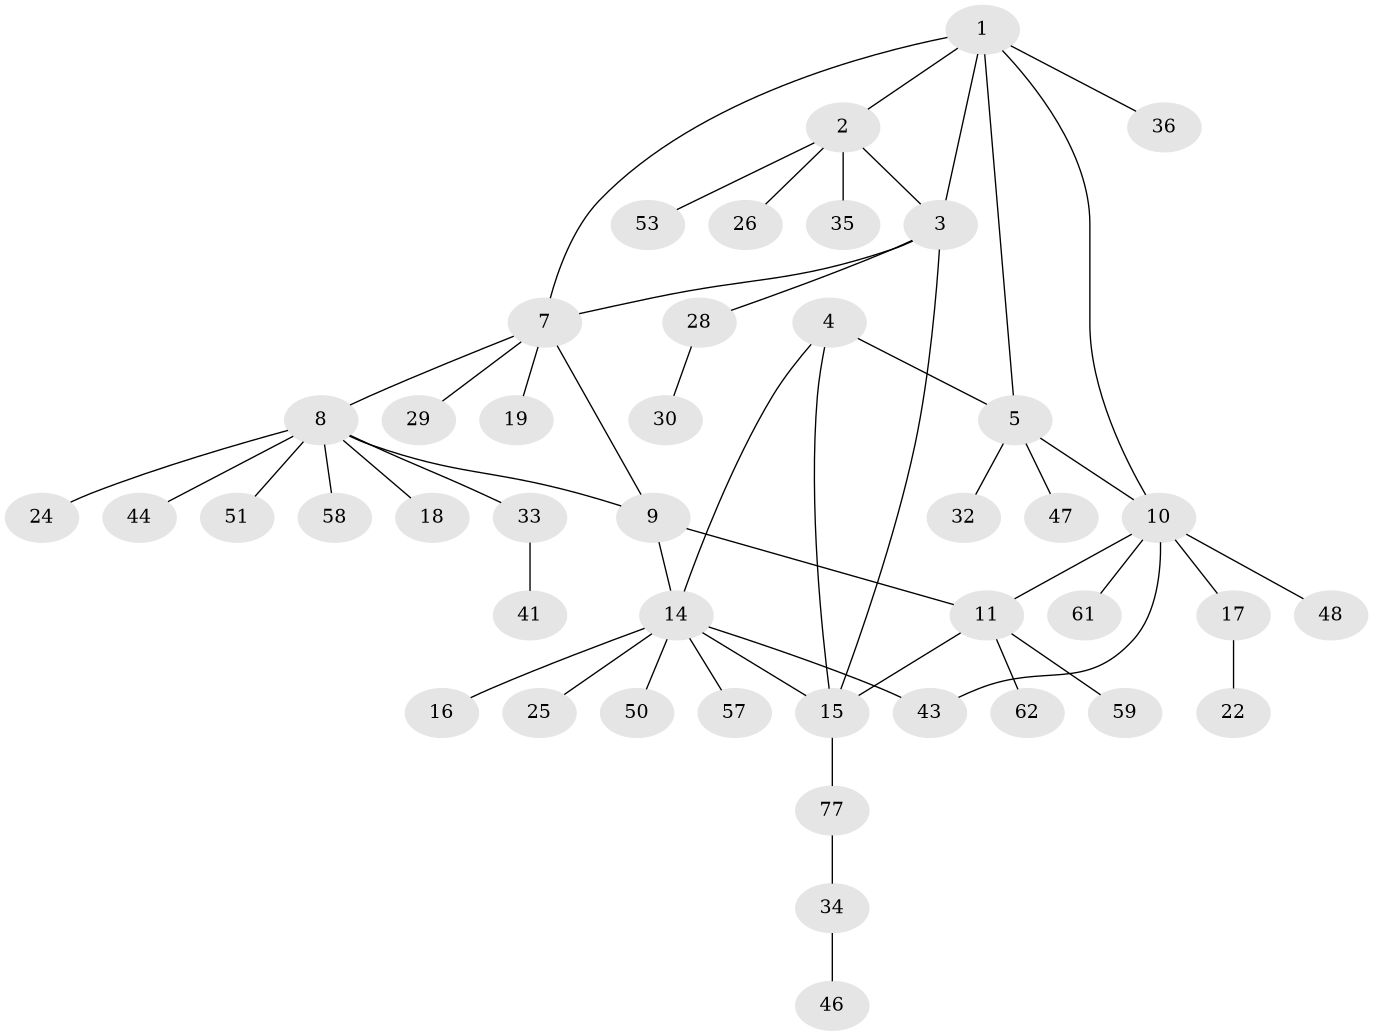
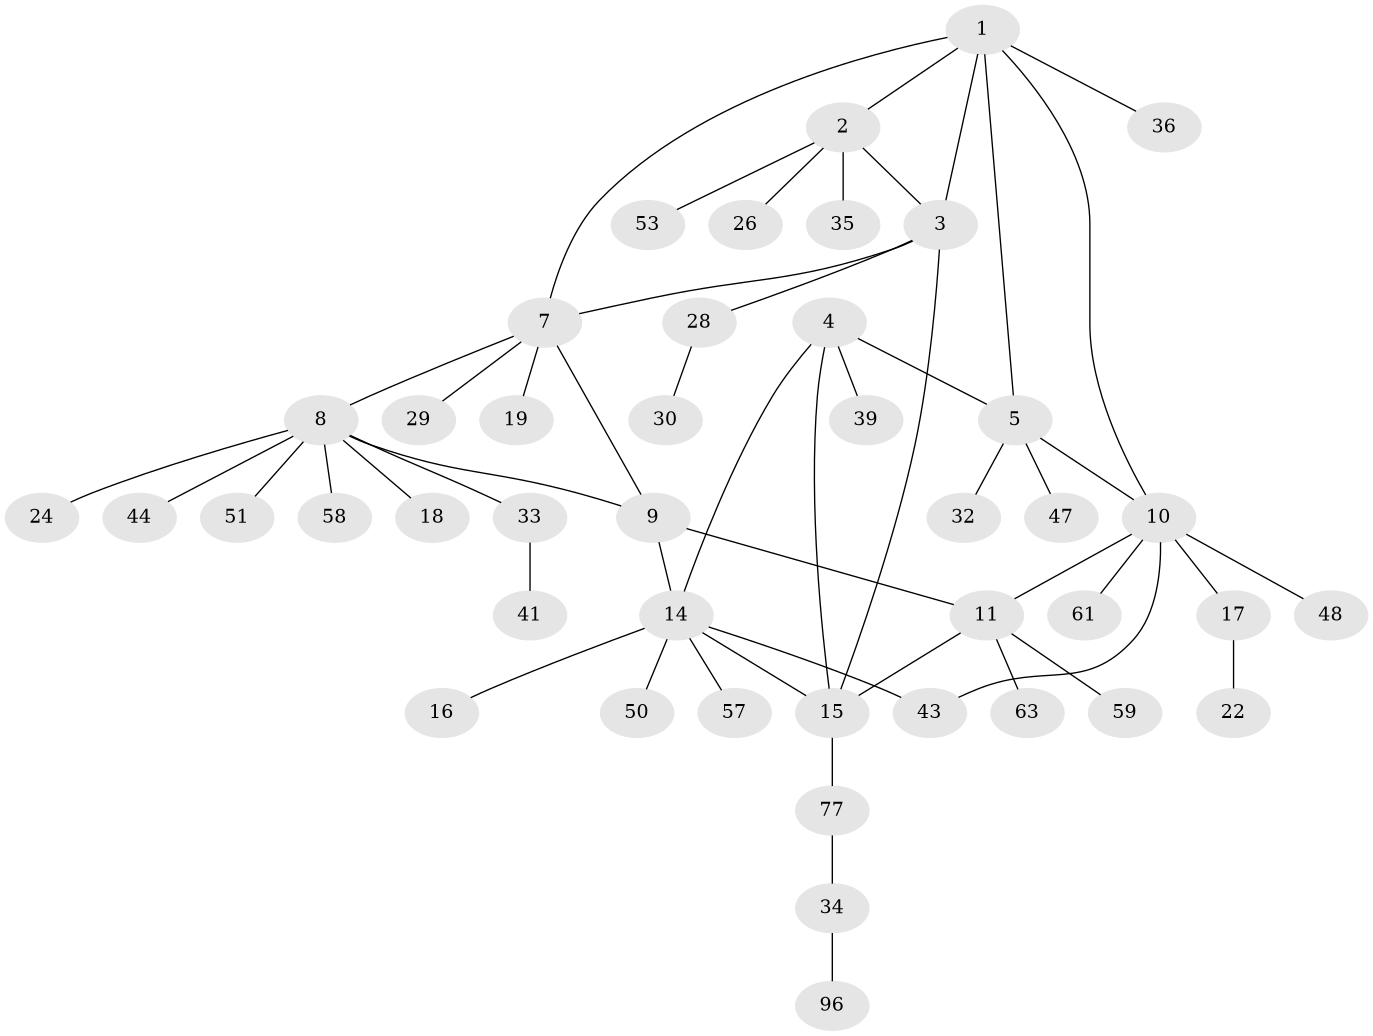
none -> (866, 420)
(540, 713) -> none
(1028, 713) -> (1028, 713)
(832, 1006) -> (832, 1006)
